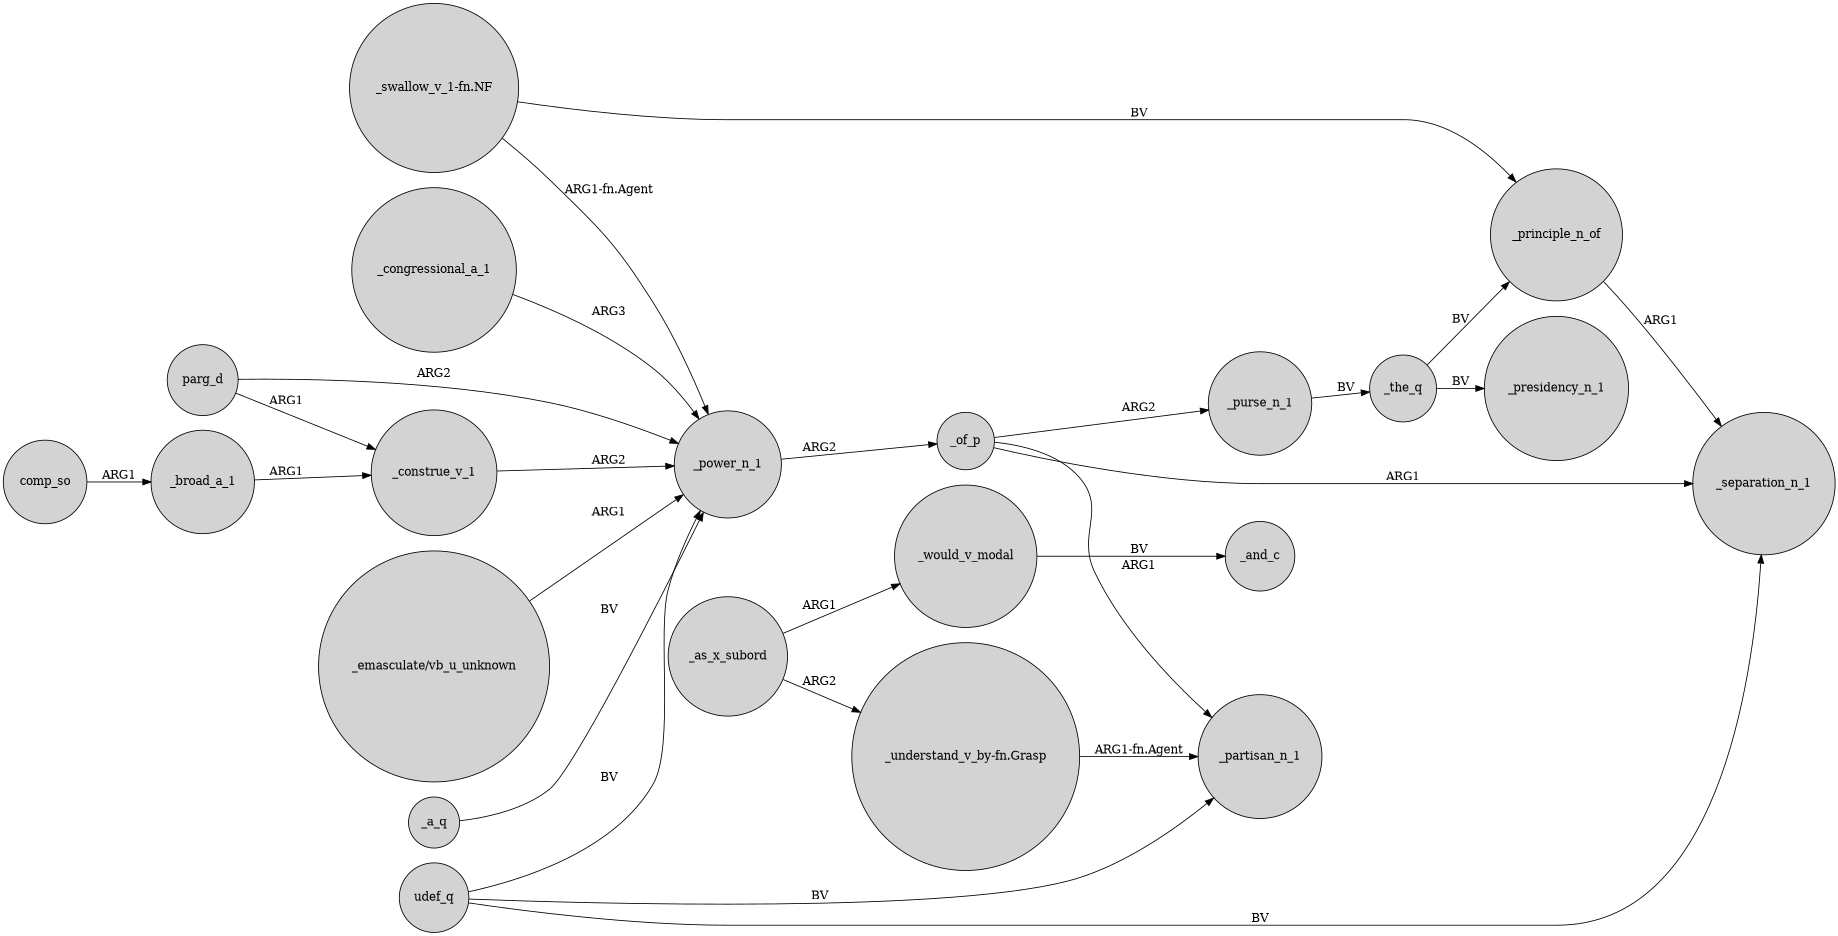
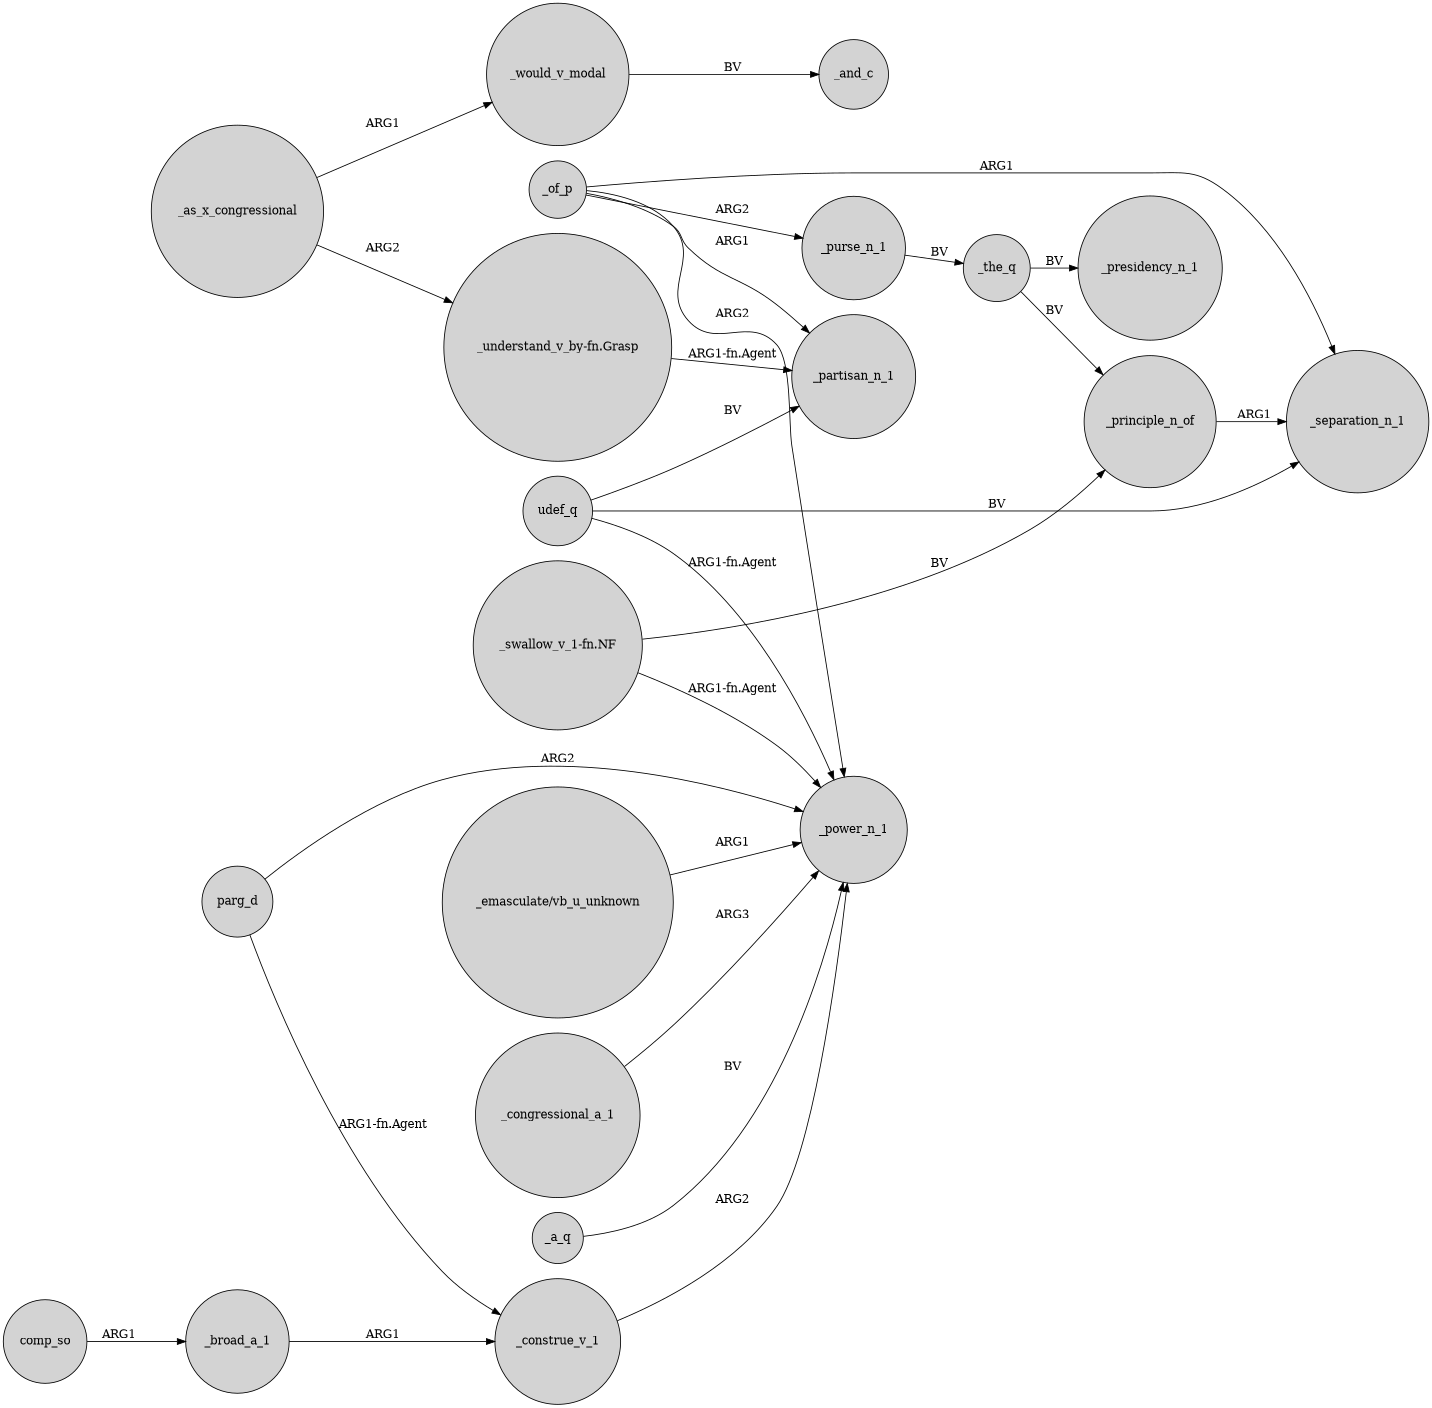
(286, 401) -> (383, 1125)
(855, 452) -> (789, 394)
(728, 656) -> (237, 211)
(609, 778) -> (733, 563)
